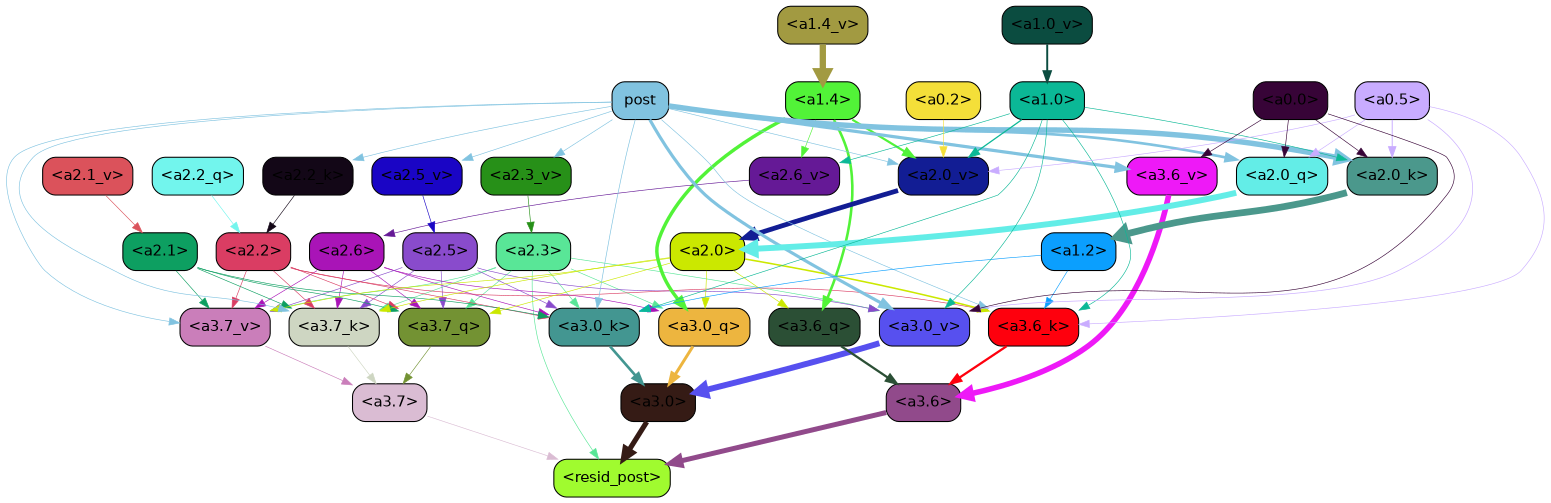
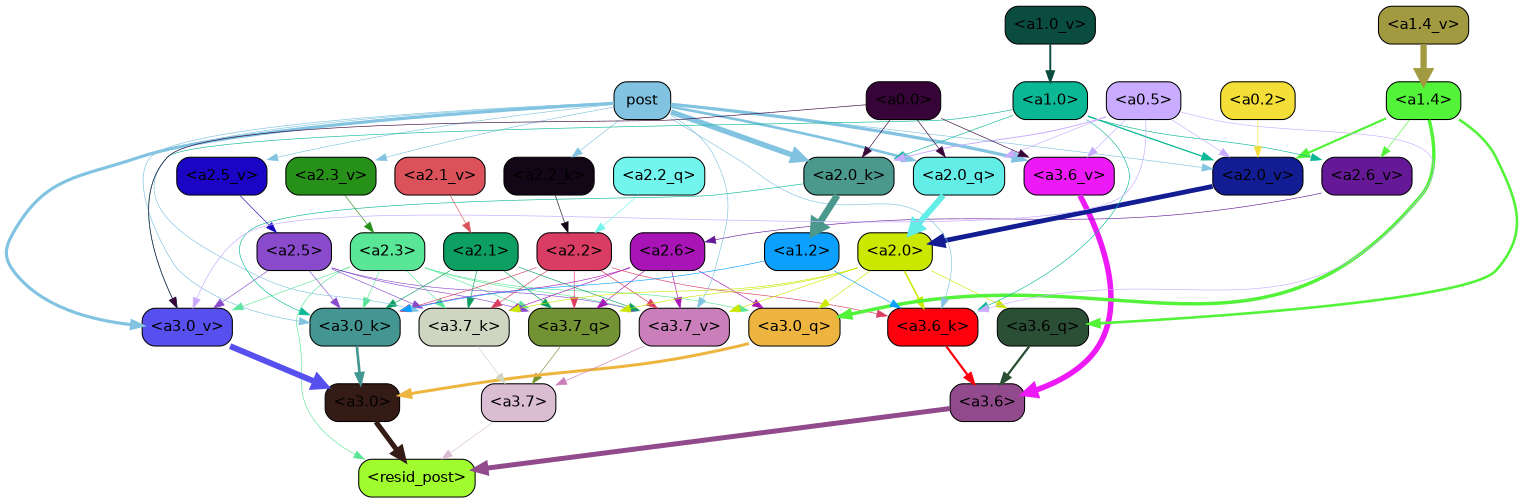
none -> (1103, 141)
(888, 231) -> (469, 202)
